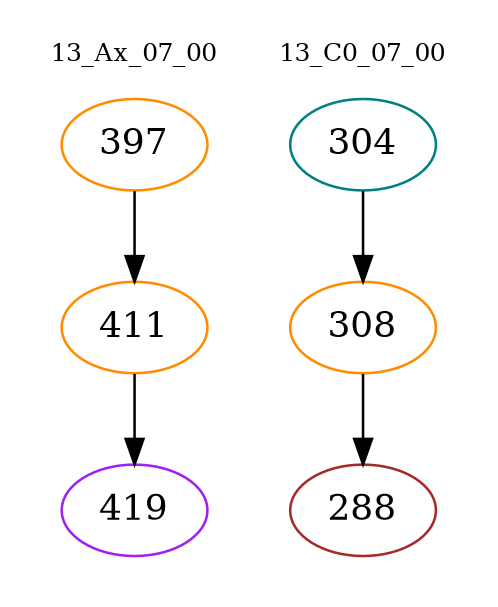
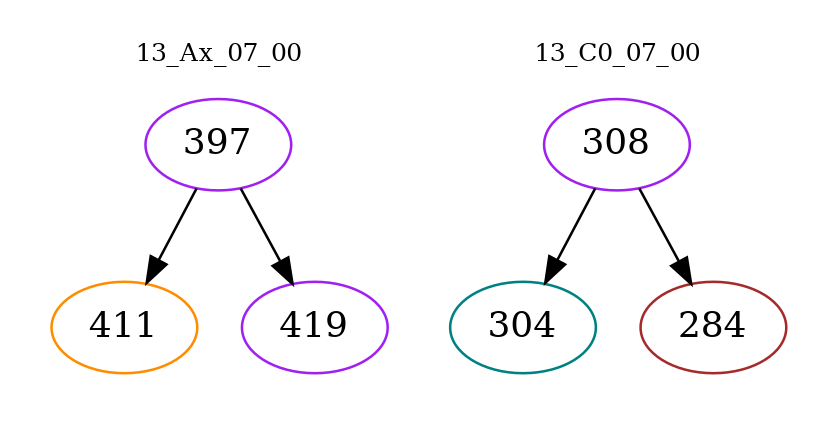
(135, 145) -> (218, 145)
(363, 224) -> (576, 224)
(363, 328) -> (617, 145)
(135, 406) -> (260, 225)
(363, 510) -> (713, 328)
